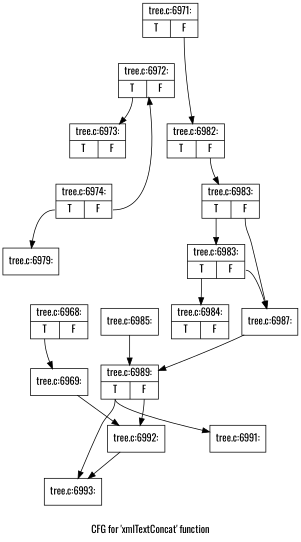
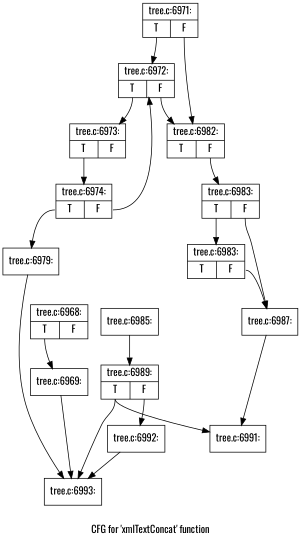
none -> (156, 47)
none -> (163, 109)
none -> (84, 167)
(200, 322) -> none
(205, 352) -> (255, 377)
none -> (21, 378)
(95, 408) -> (66, 433)
